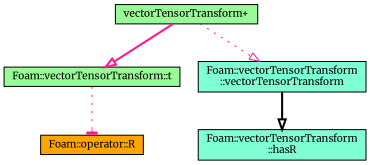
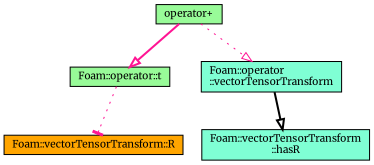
(187, 14) -> (189, 14)
(92, 77) -> (120, 77)
(282, 77) -> (271, 77)
(92, 145) -> (94, 145)
